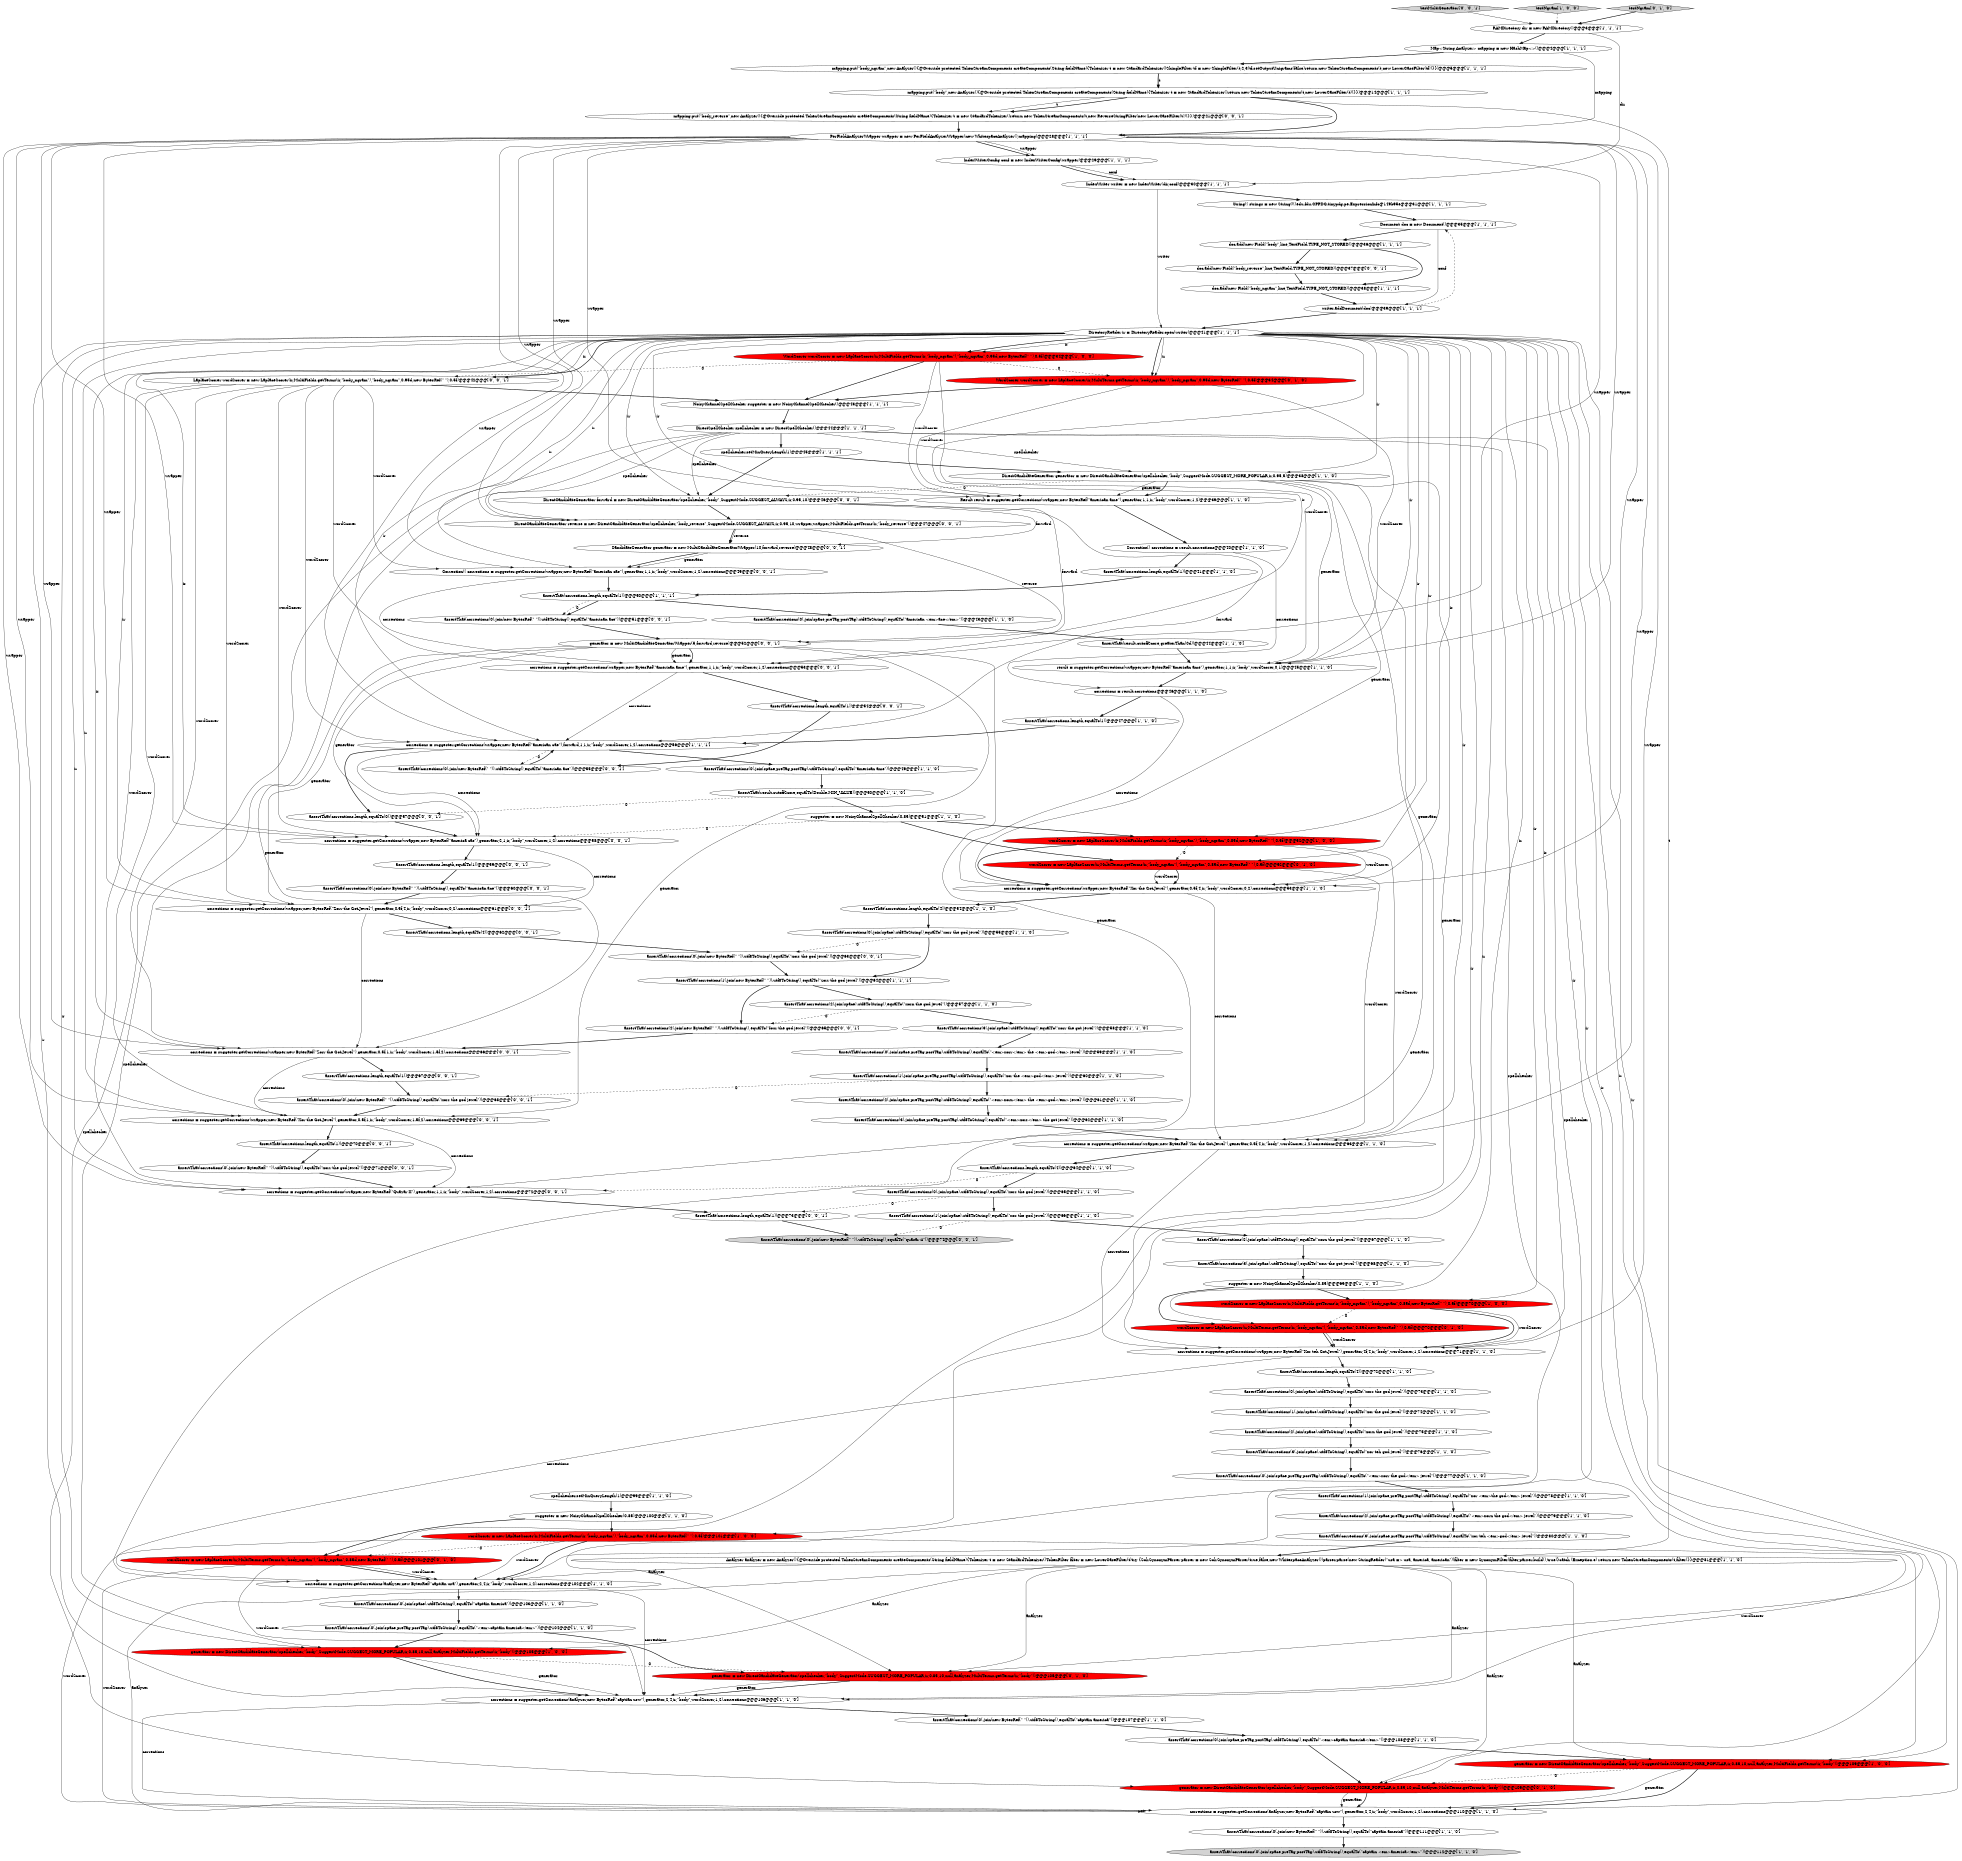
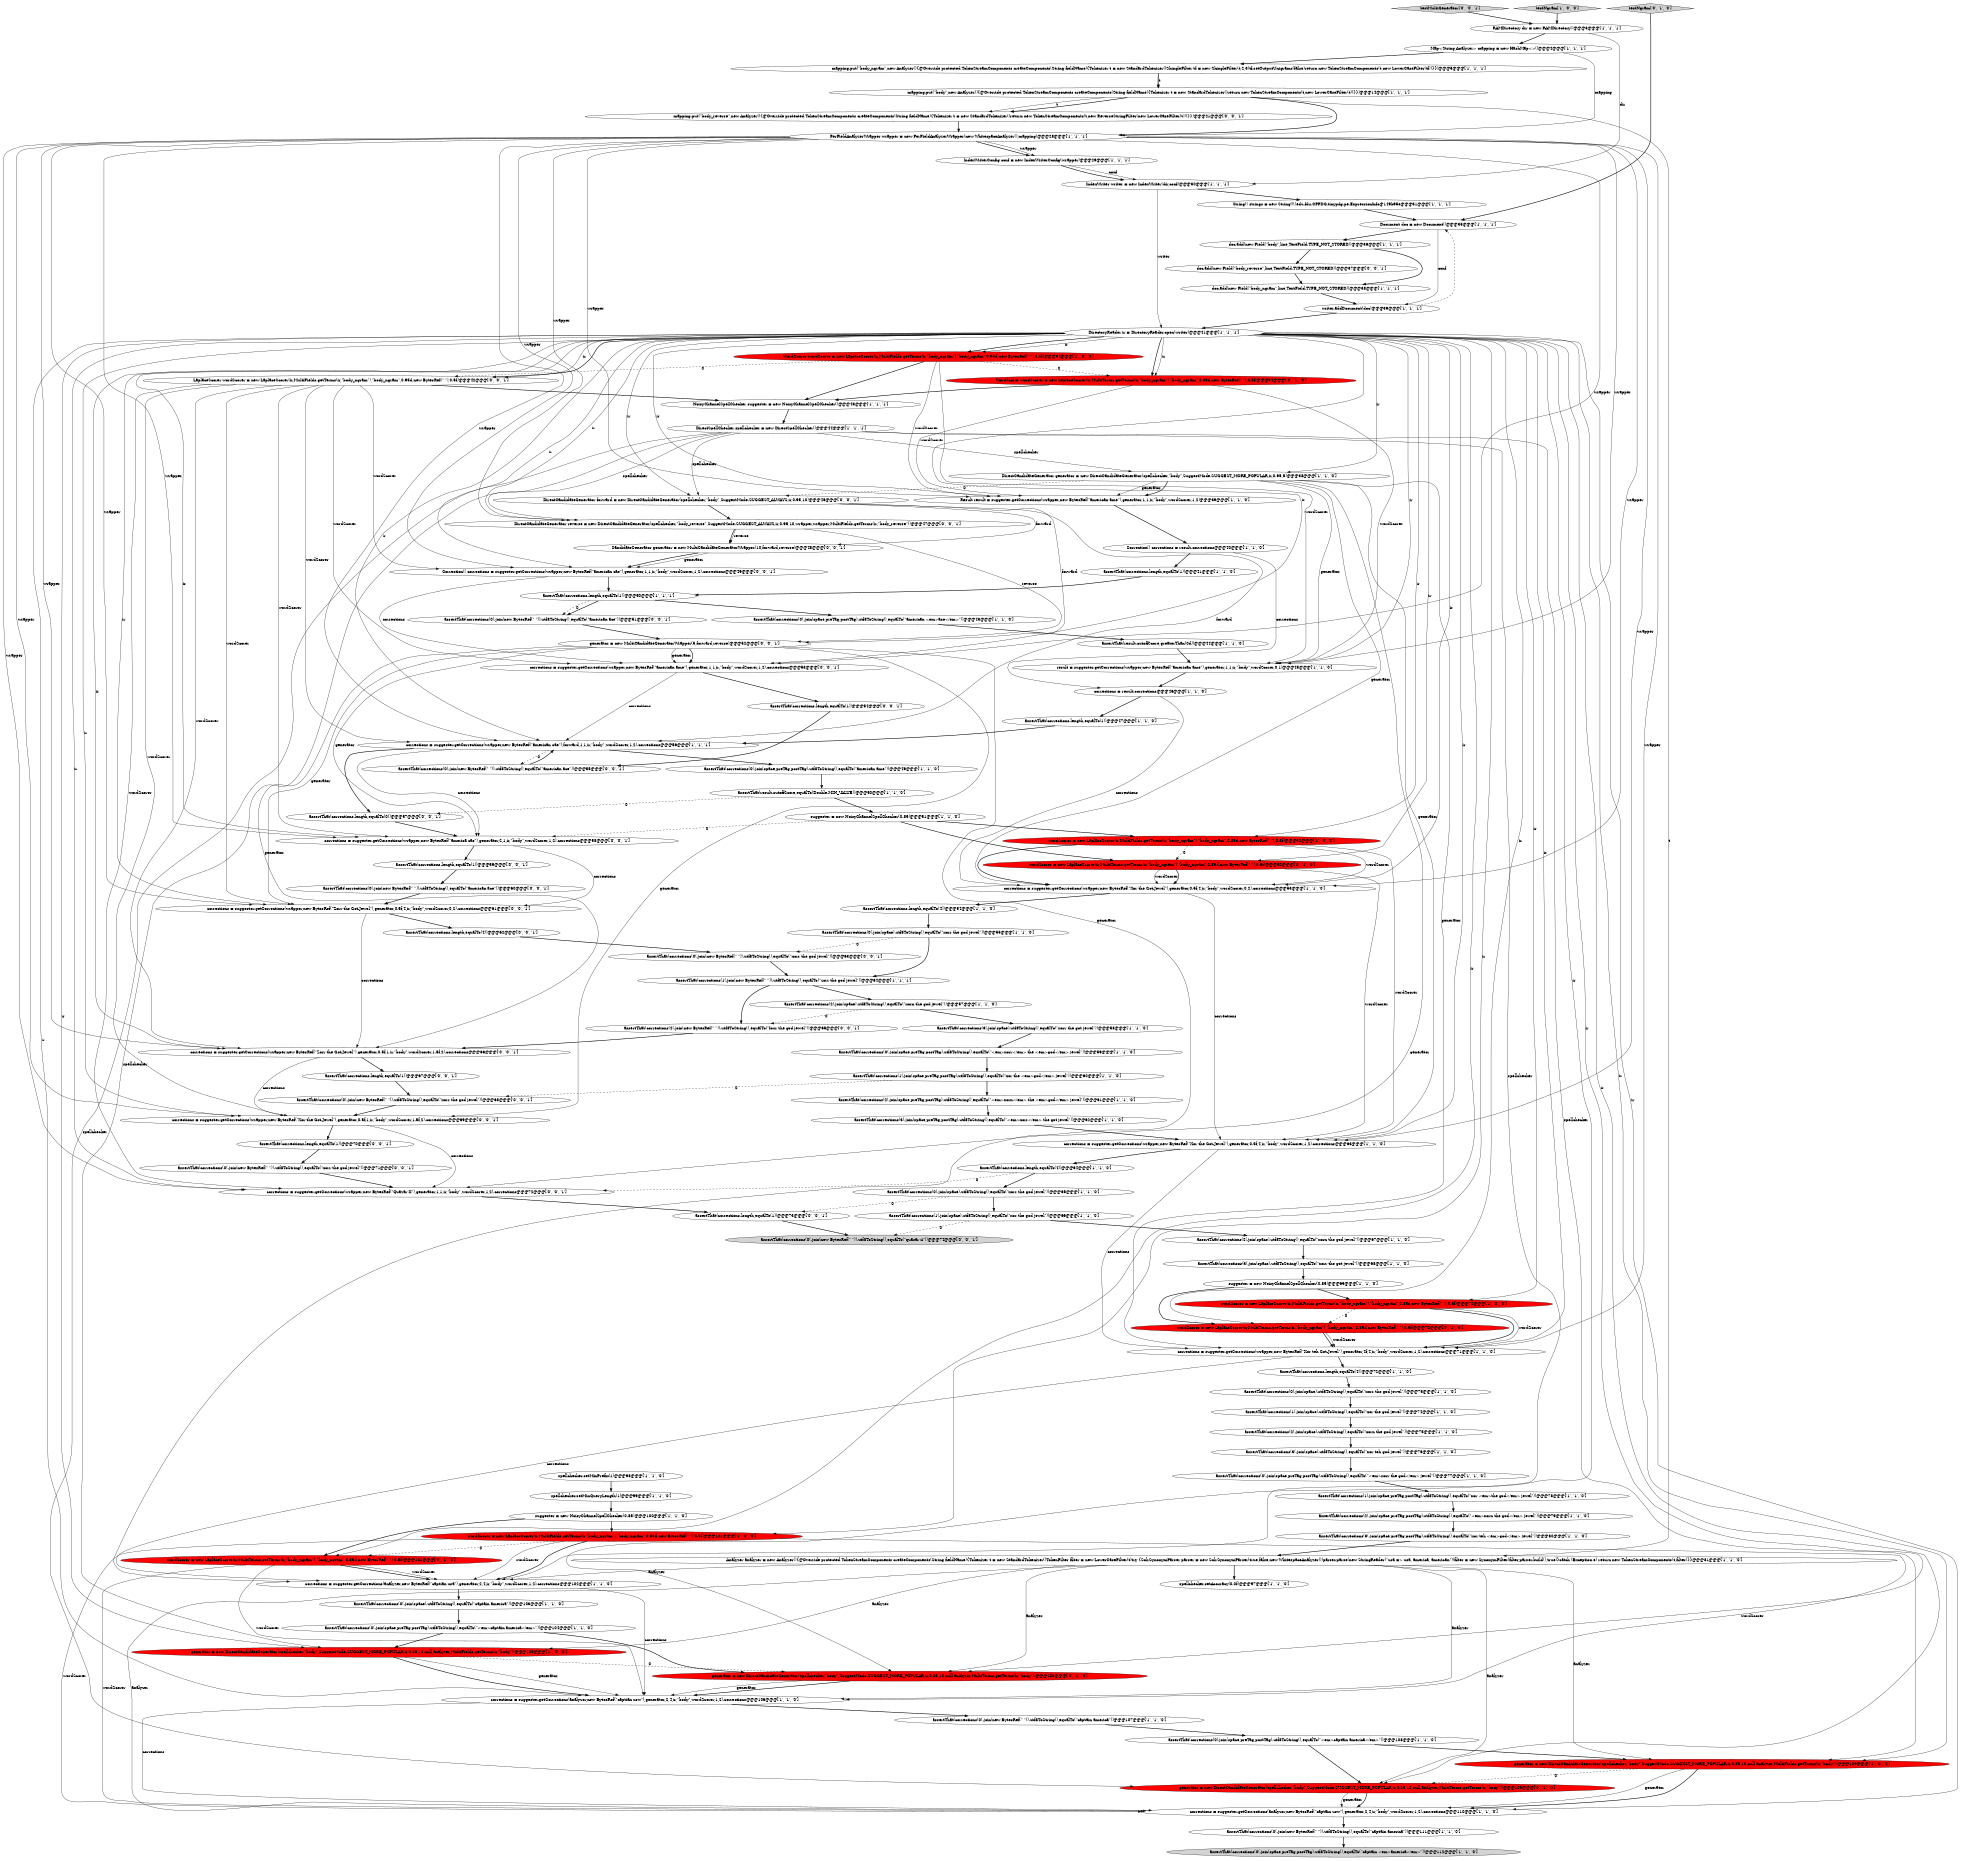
(1557, 17) -> (1557, 17)
(1499, 18) -> (1499, 18)
(1608, 18) -> (1623, 169)
(781, 452) -> none
none -> (611, 1476)
none -> (1234, 1584)
